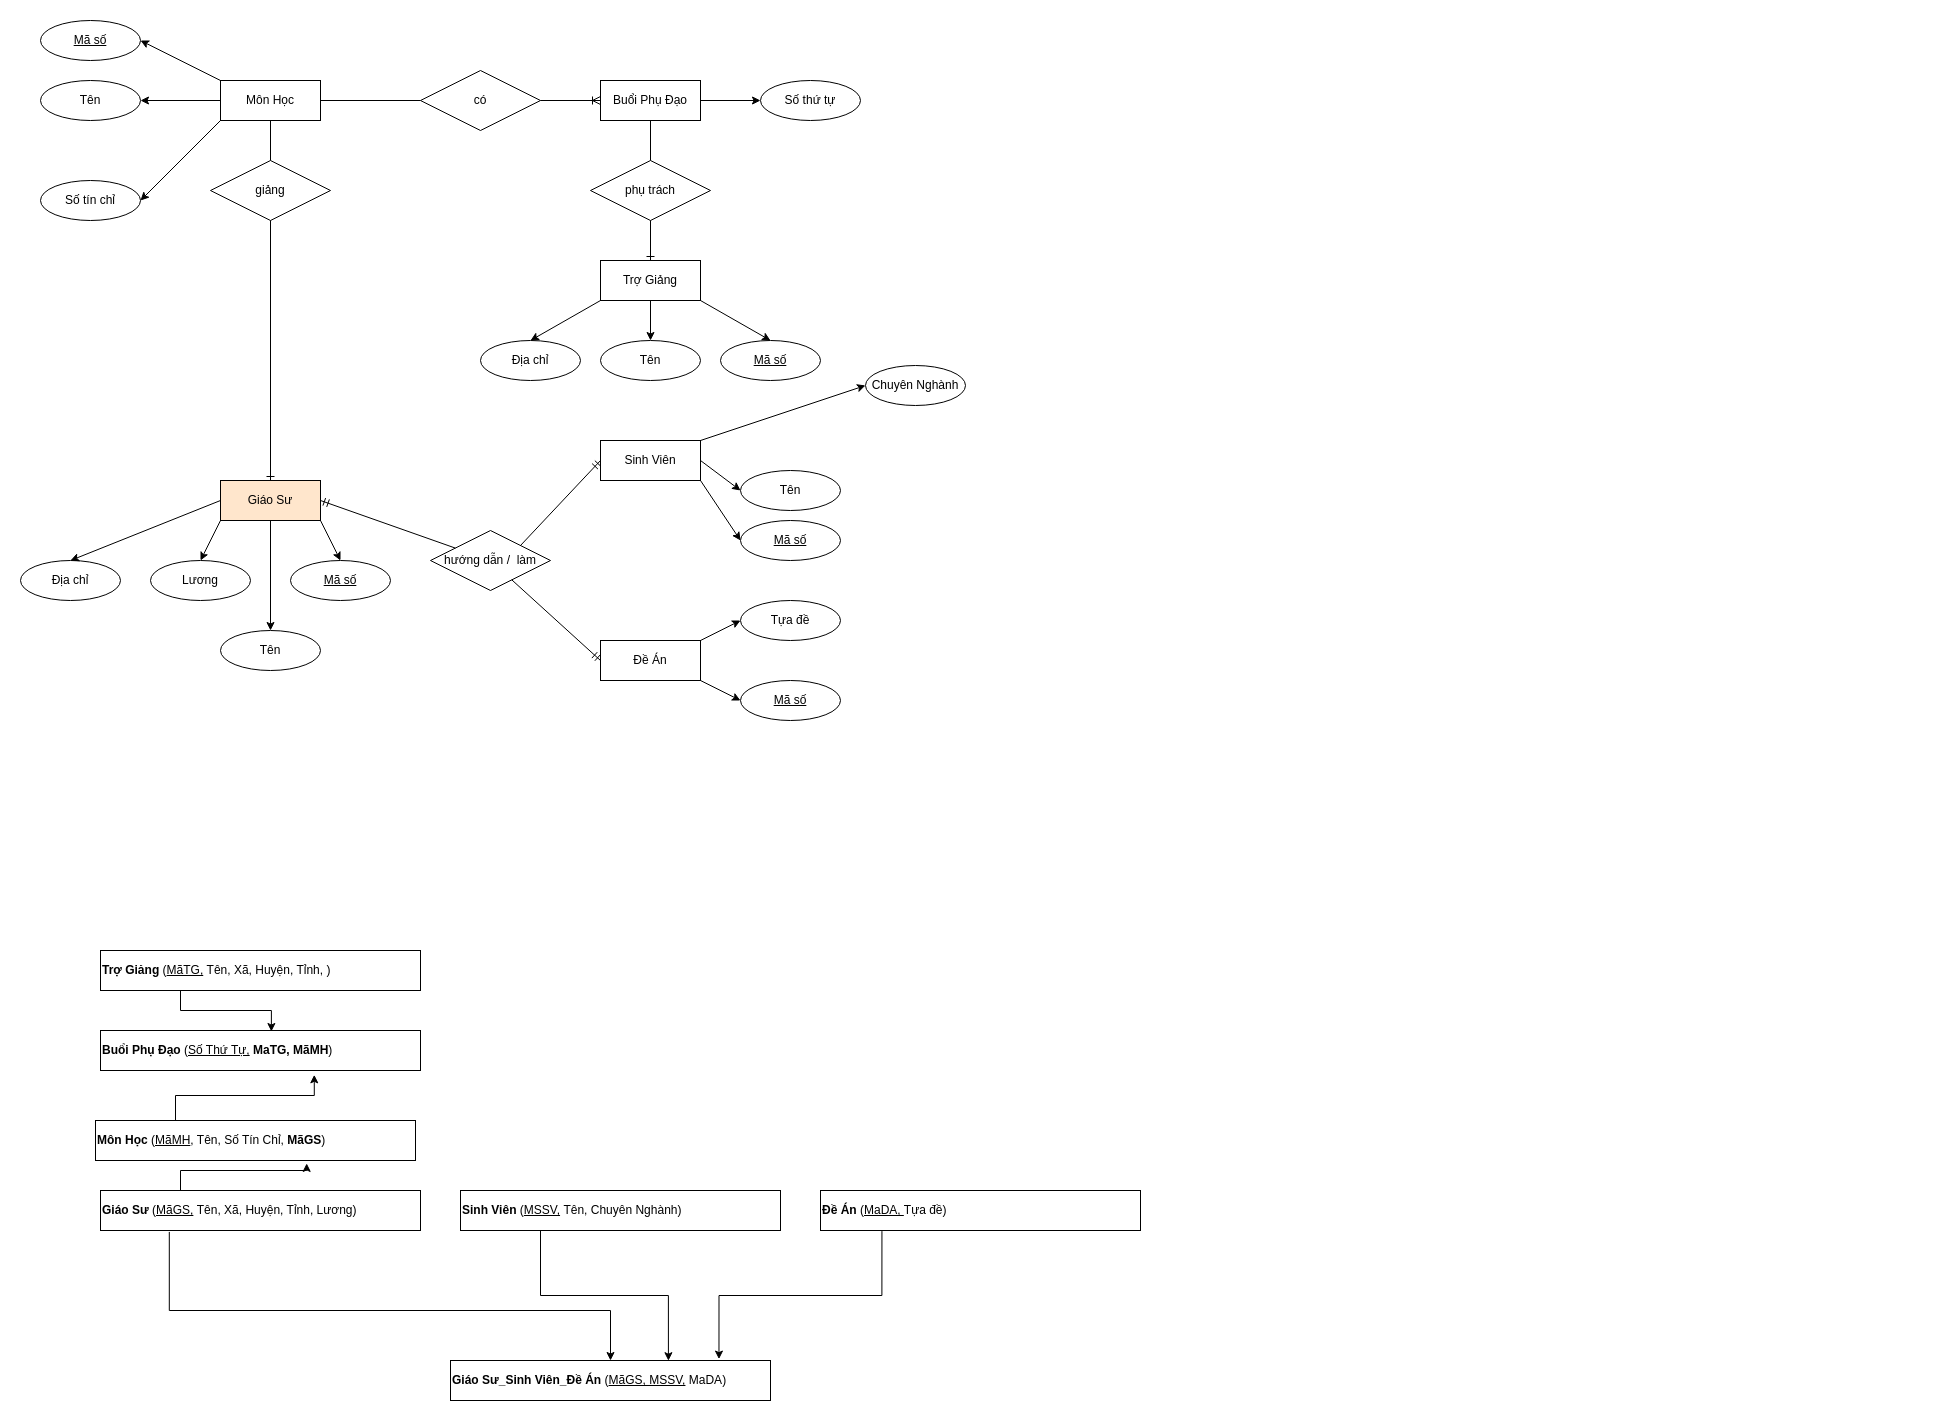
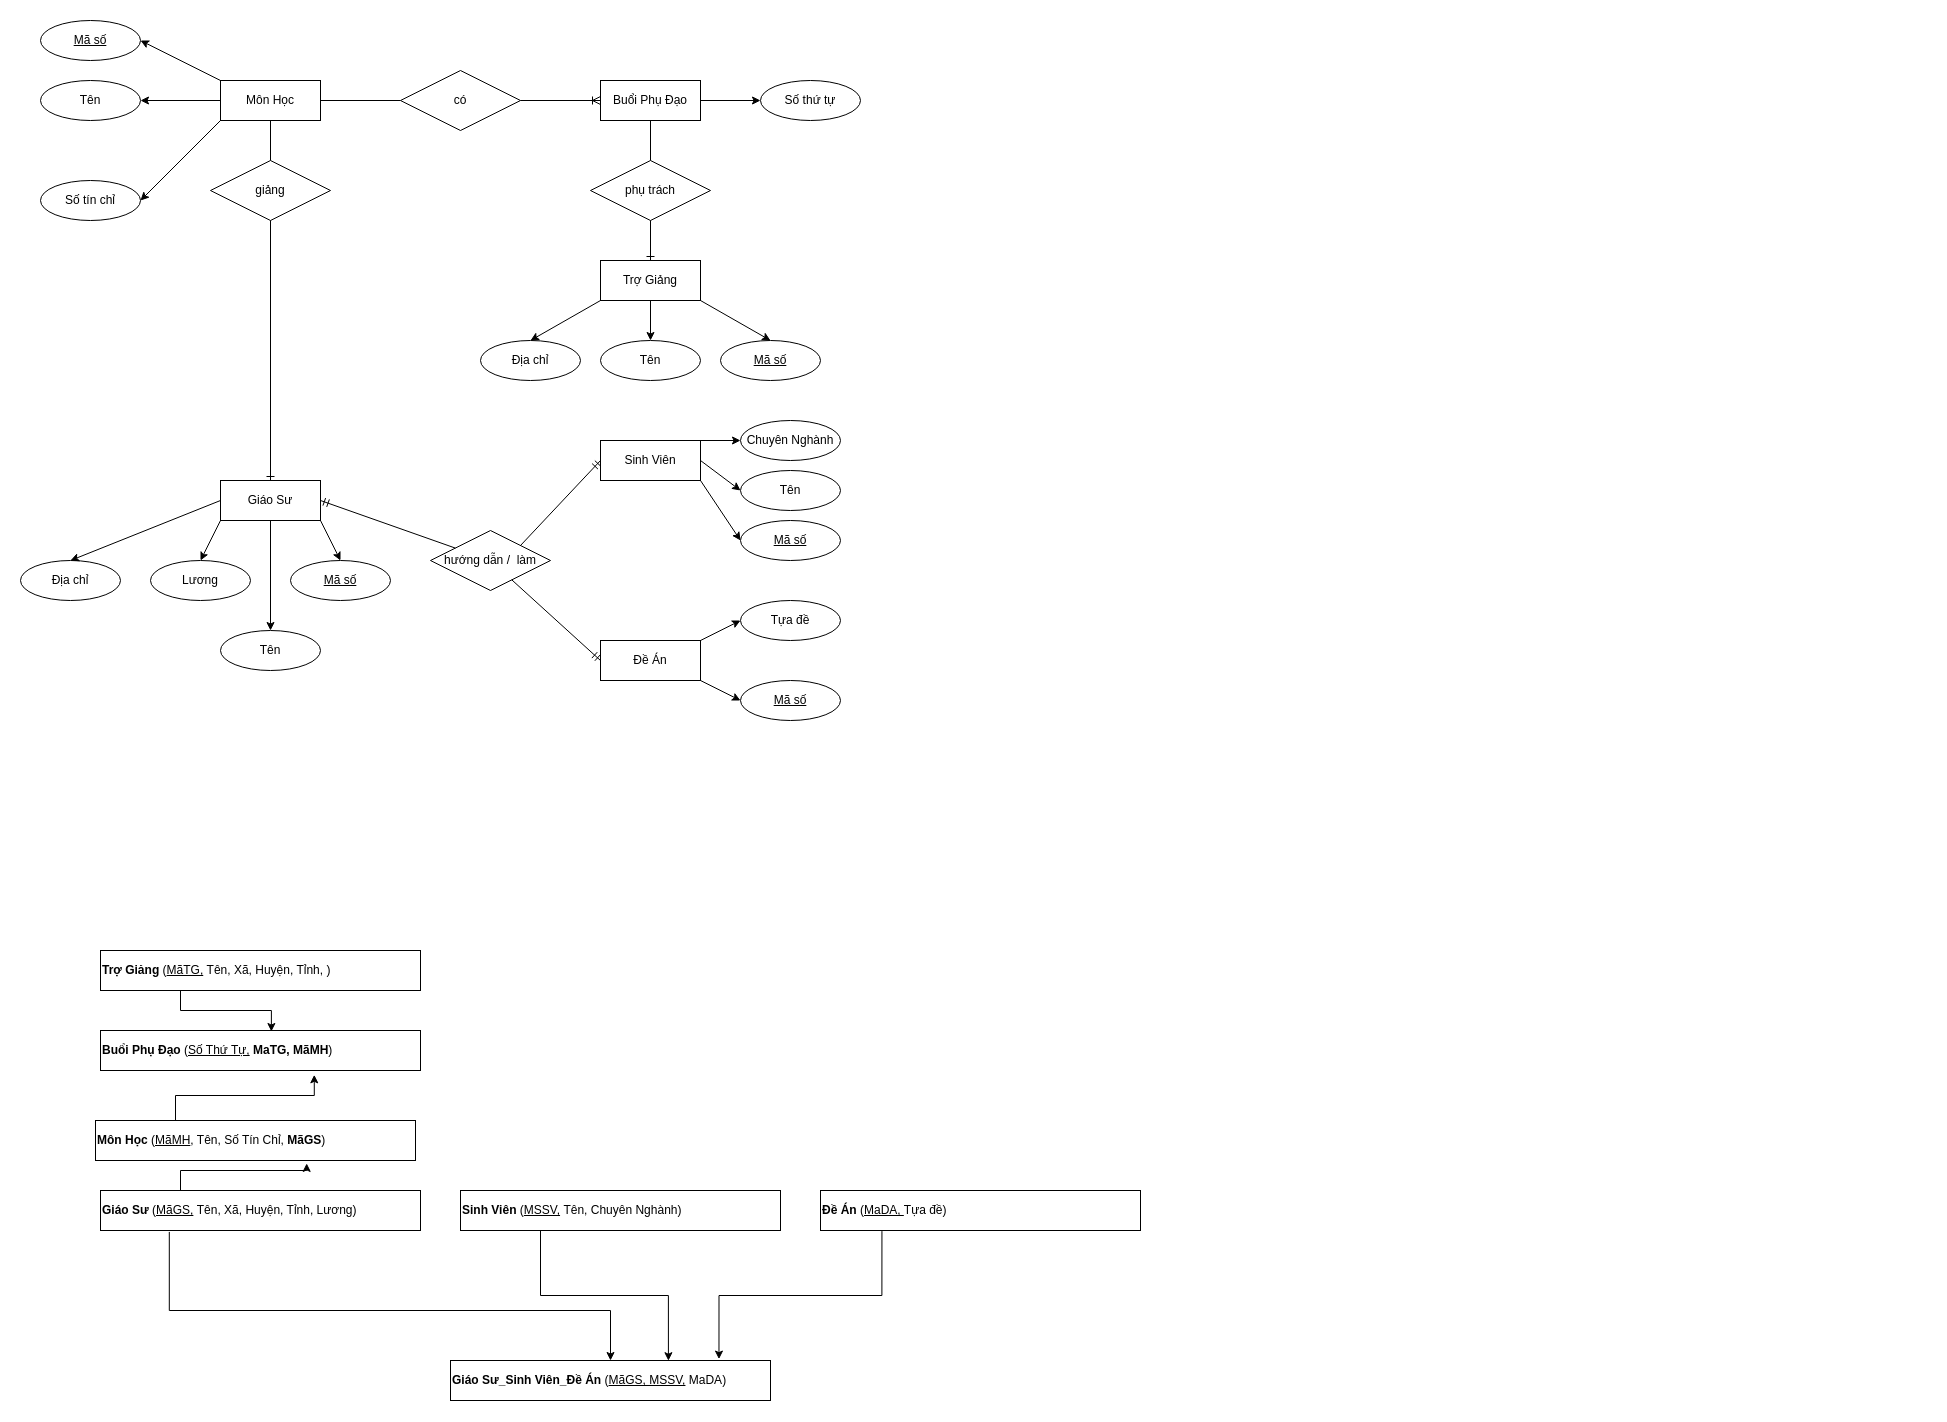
(481, 101) -> (461, 101)
(916, 386) -> (791, 441)
(271, 501) -> (271, 501)
